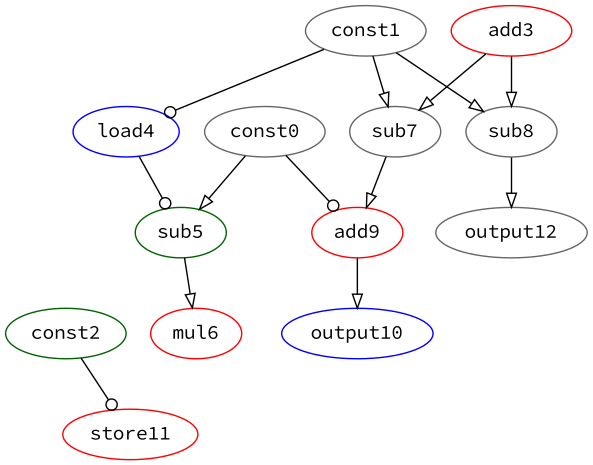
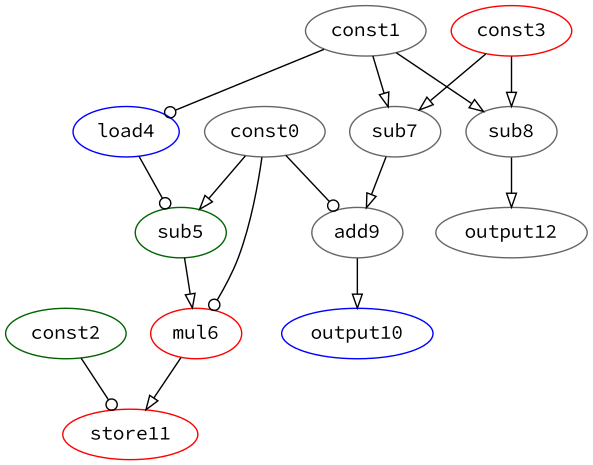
(512, 31) -> (512, 31)
none -> (247, 231)
(357, 233) -> (357, 233)
none -> (167, 378)
